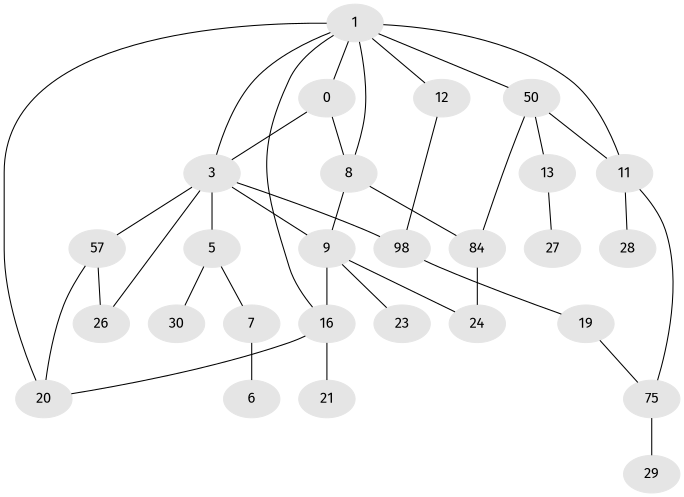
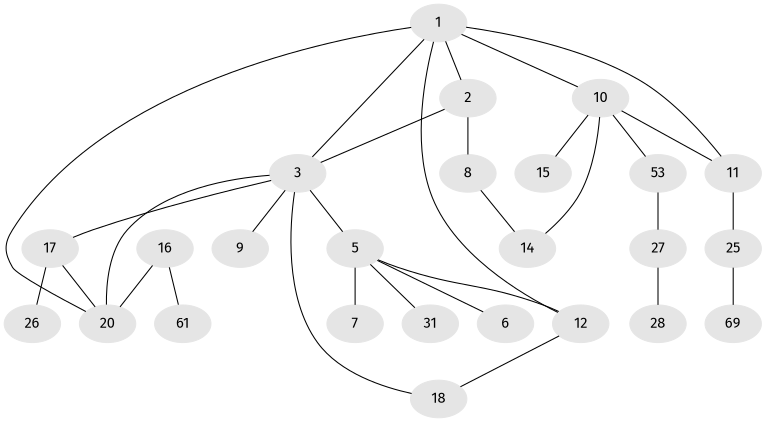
(327, 98) -> (468, 98)
(532, 98) -> (601, 98)
(366, 99) -> none
(267, 165) -> none
none -> (543, 173)
(547, 173) -> (658, 173)
(338, 211) -> none
(626, 211) -> (658, 286)
(97, 249) -> (50, 249)
(157, 249) -> (173, 198)
(402, 249) -> (439, 399)
(477, 249) -> (527, 249)
none -> (469, 285)
(327, 286) -> none
(177, 324) -> (430, 324)
(402, 324) -> none
(477, 324) -> none
(586, 324) -> none
(252, 361) -> (430, 286)
(327, 399) -> (183, 324)
(652, 399) -> (733, 249)
(652, 474) -> (733, 324)
